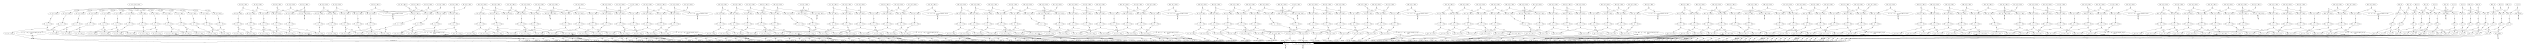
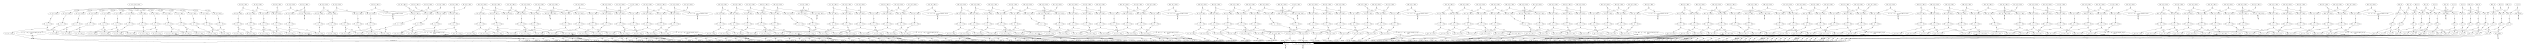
none -> (2324, 4)
(345, 14) -> none
none -> (1571, 33)
(1952, 33) -> none
